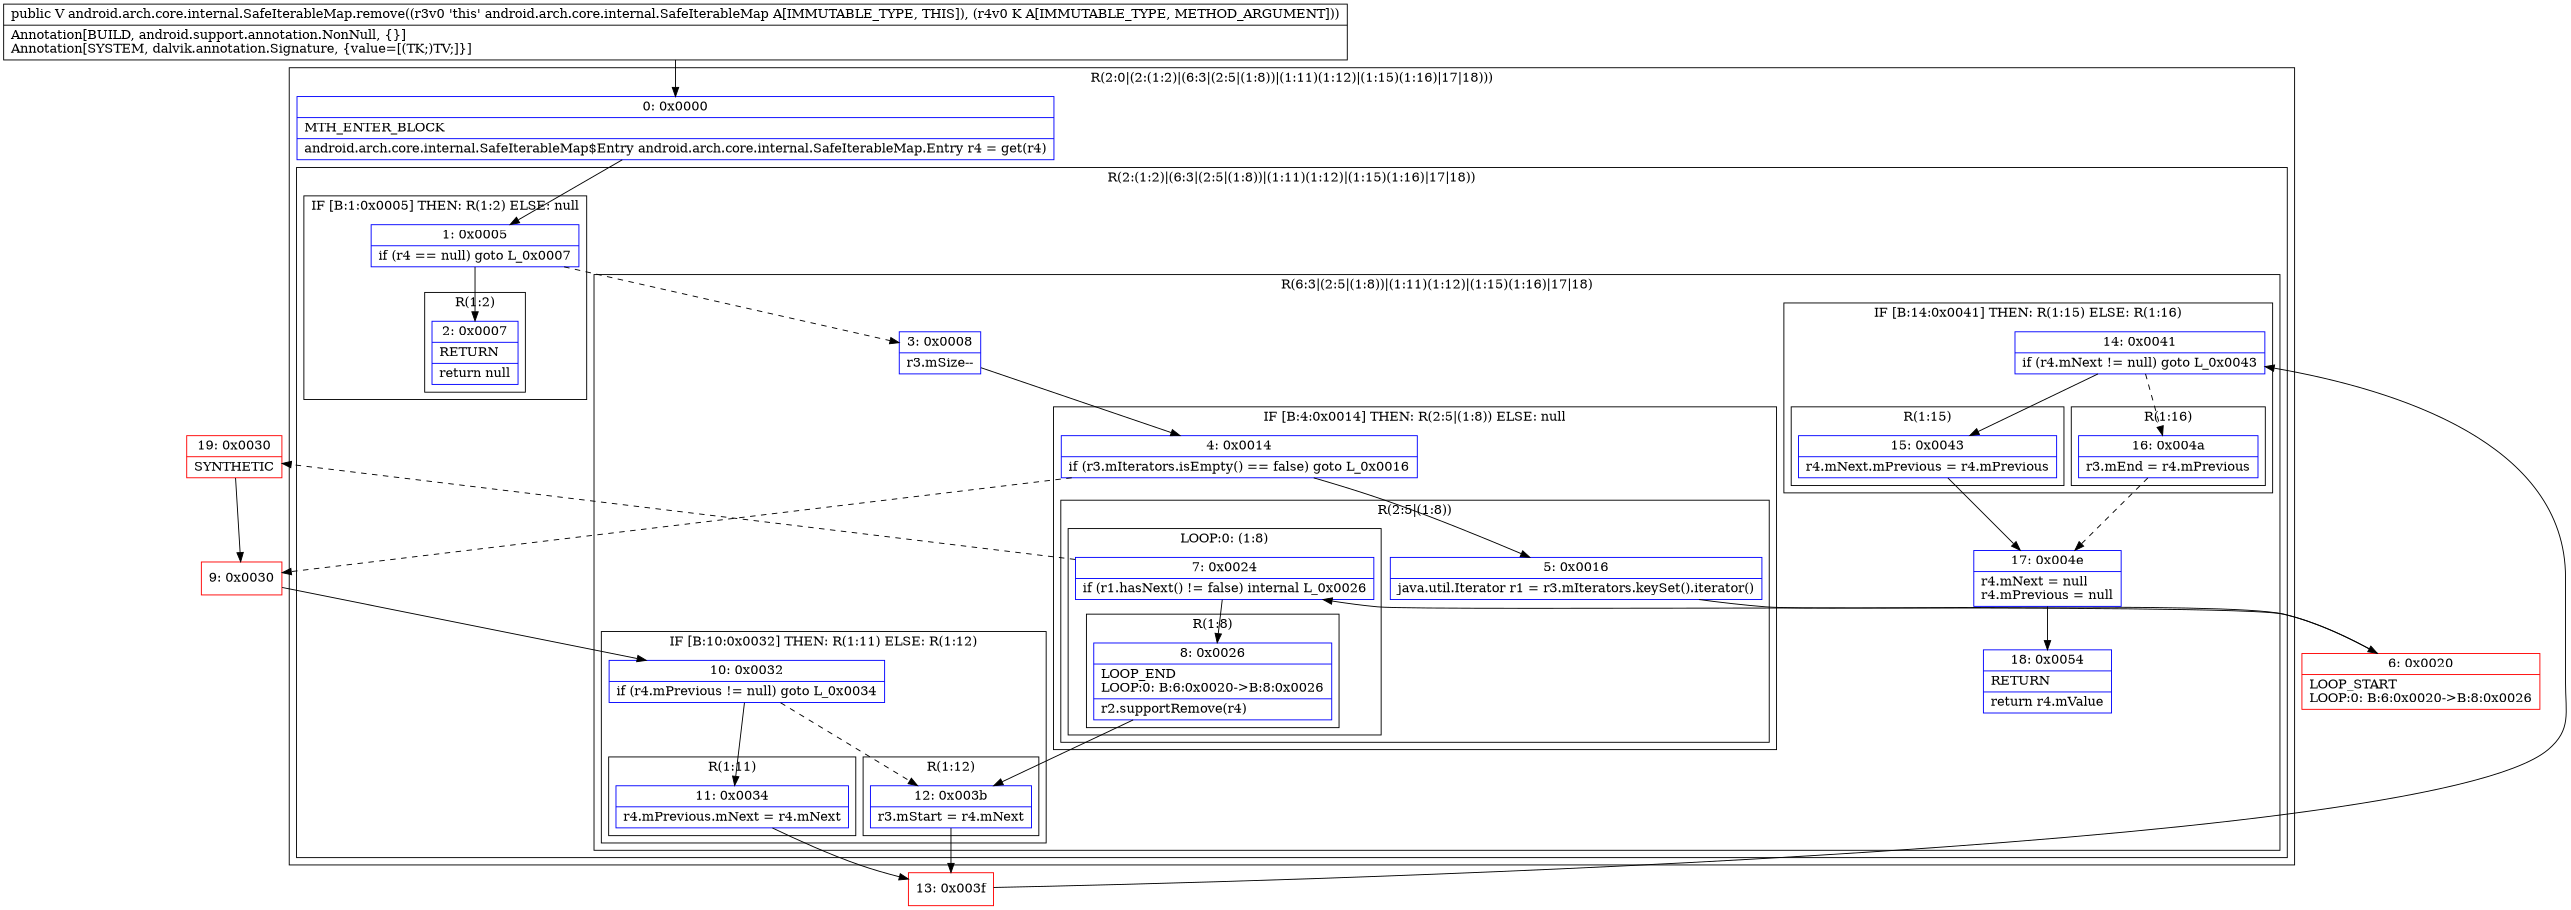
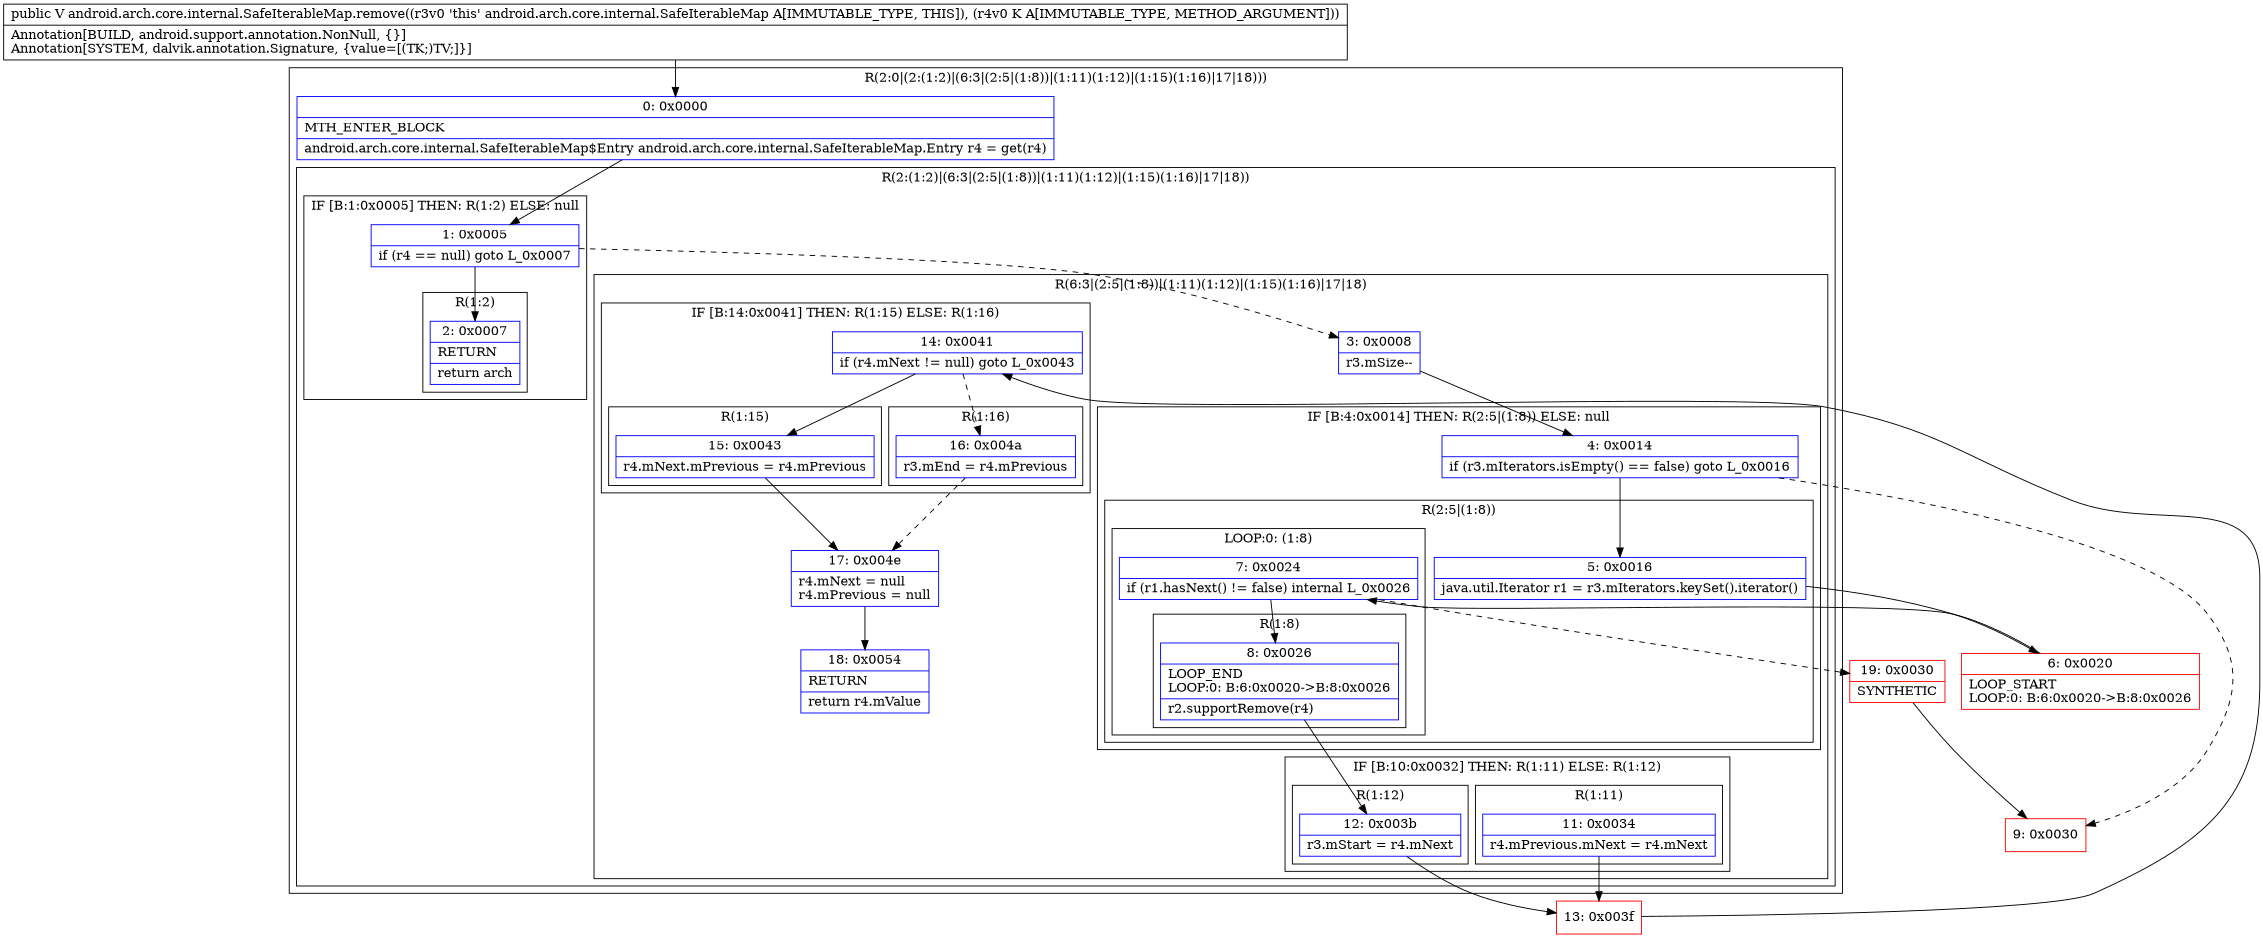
(475, 373) -> (475, 373)
(747, 681) -> none
